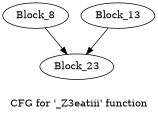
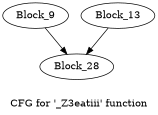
(36, 16) -> (36, 16)
(77, 67) -> (77, 67)
